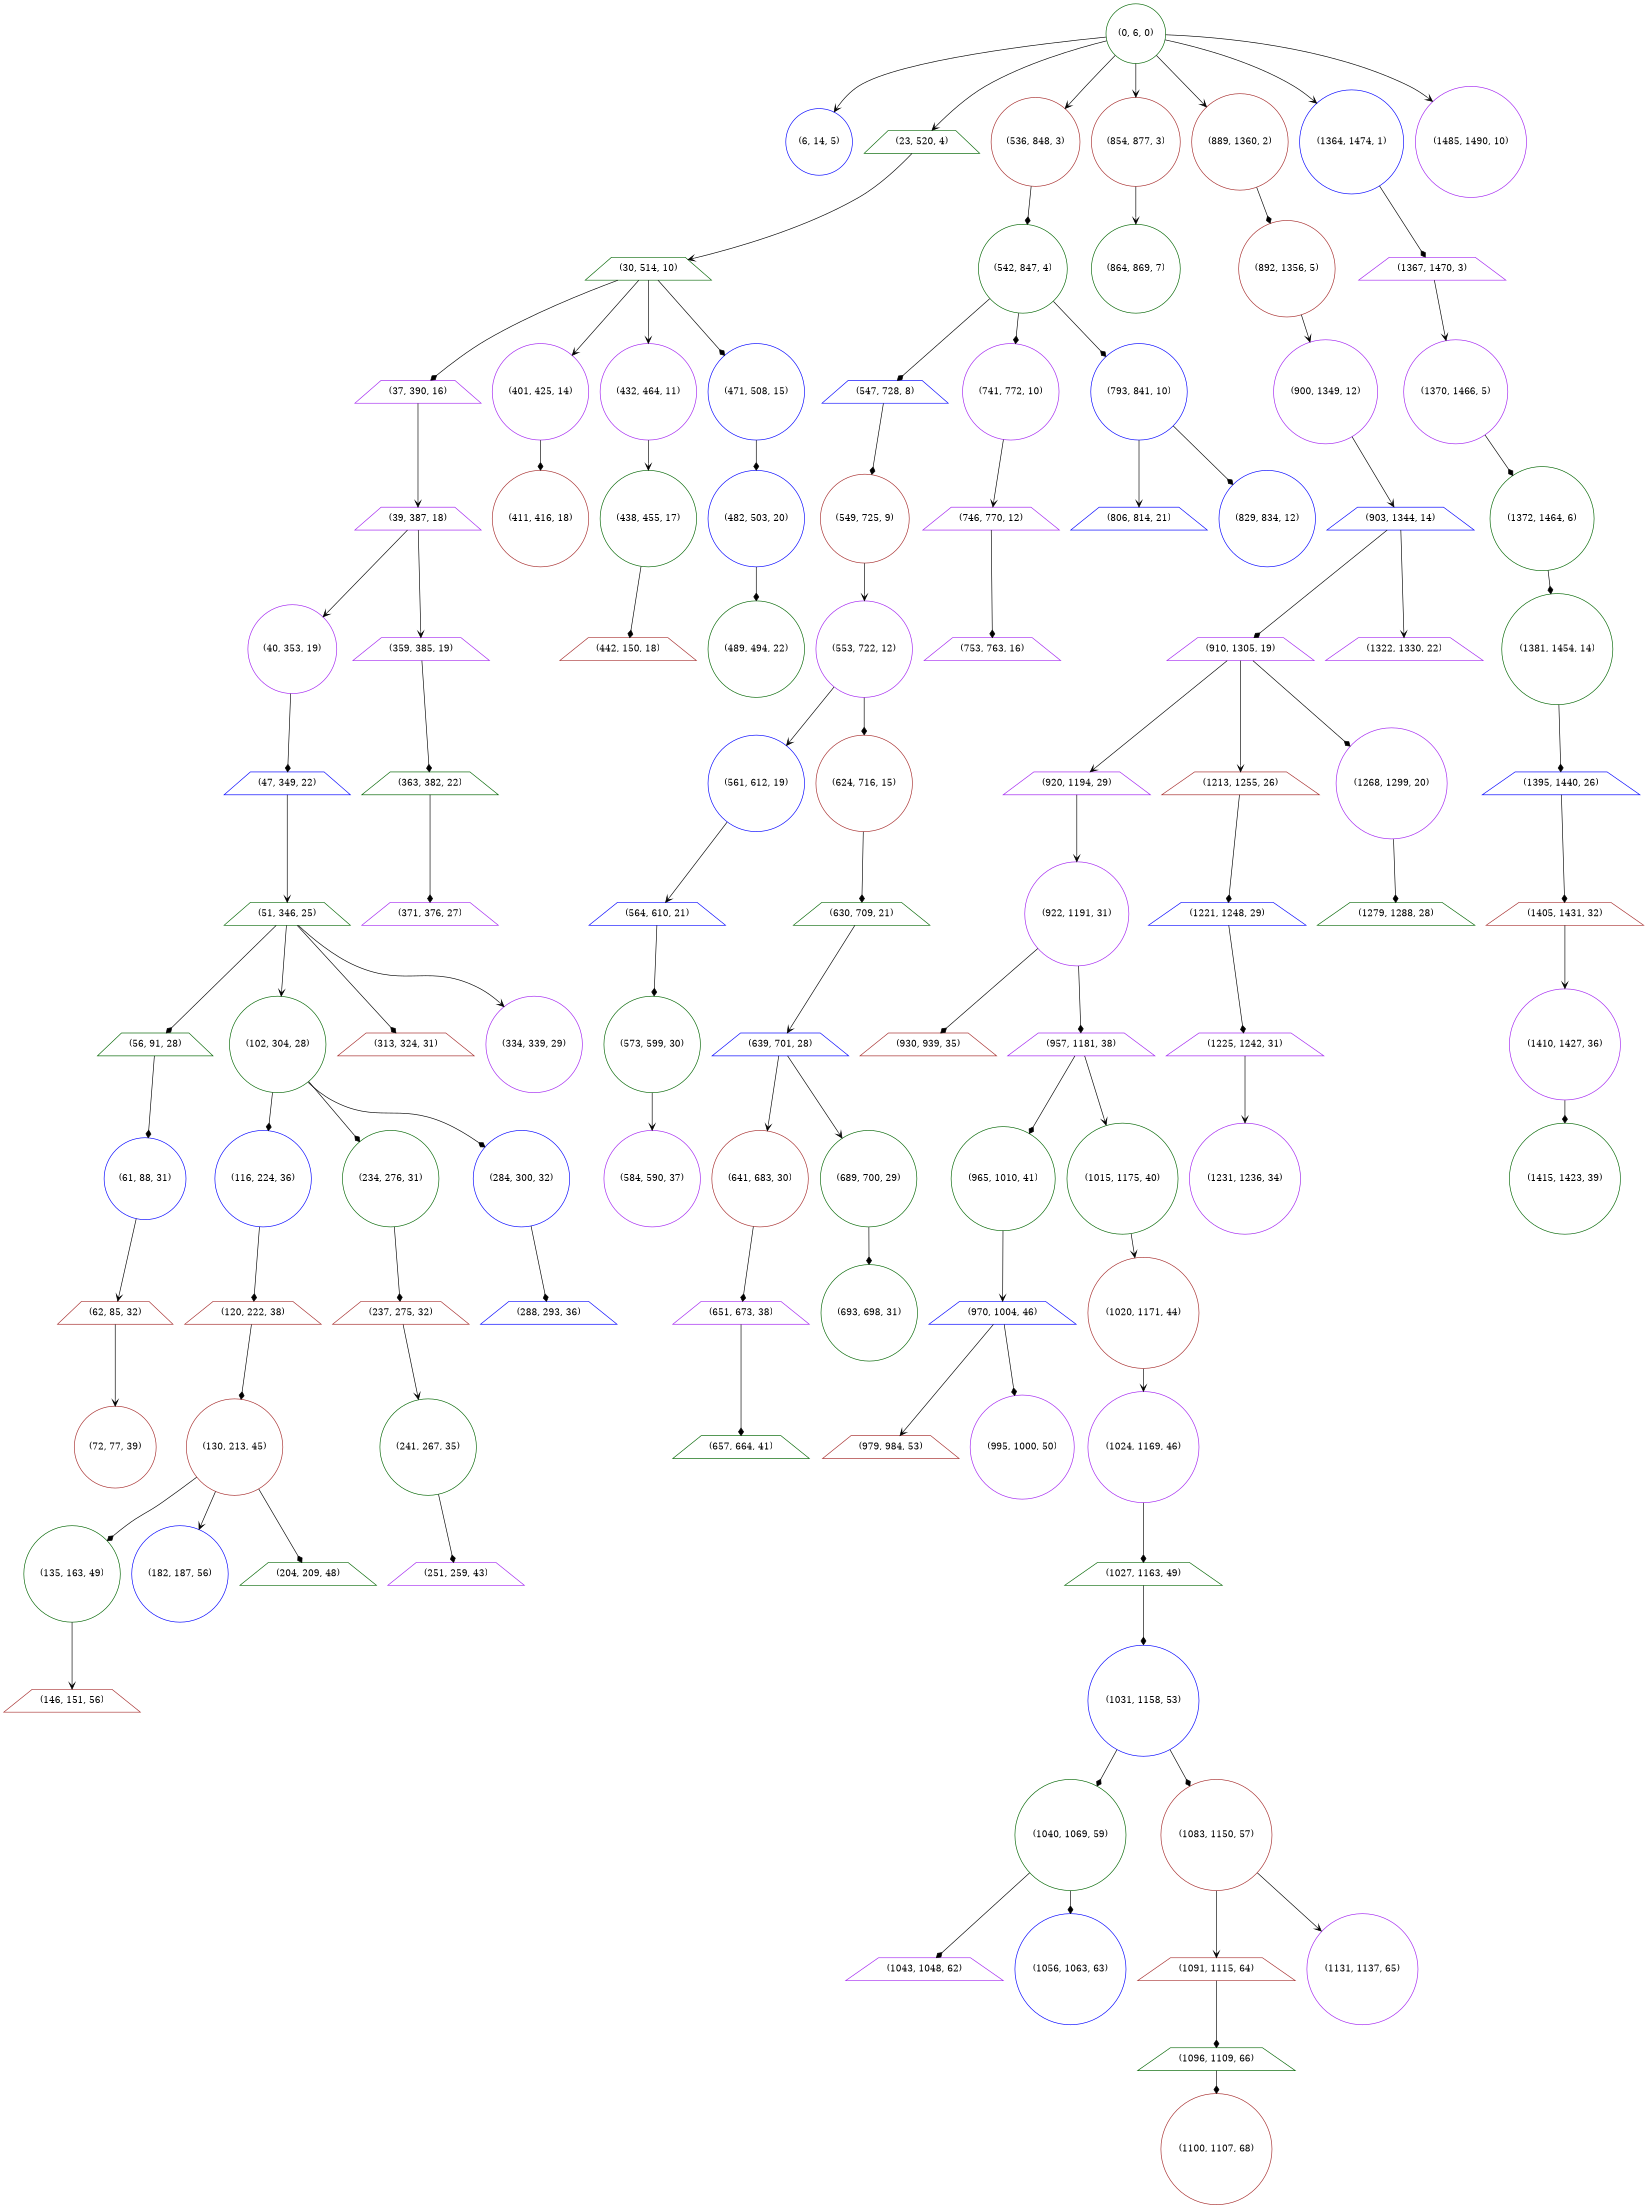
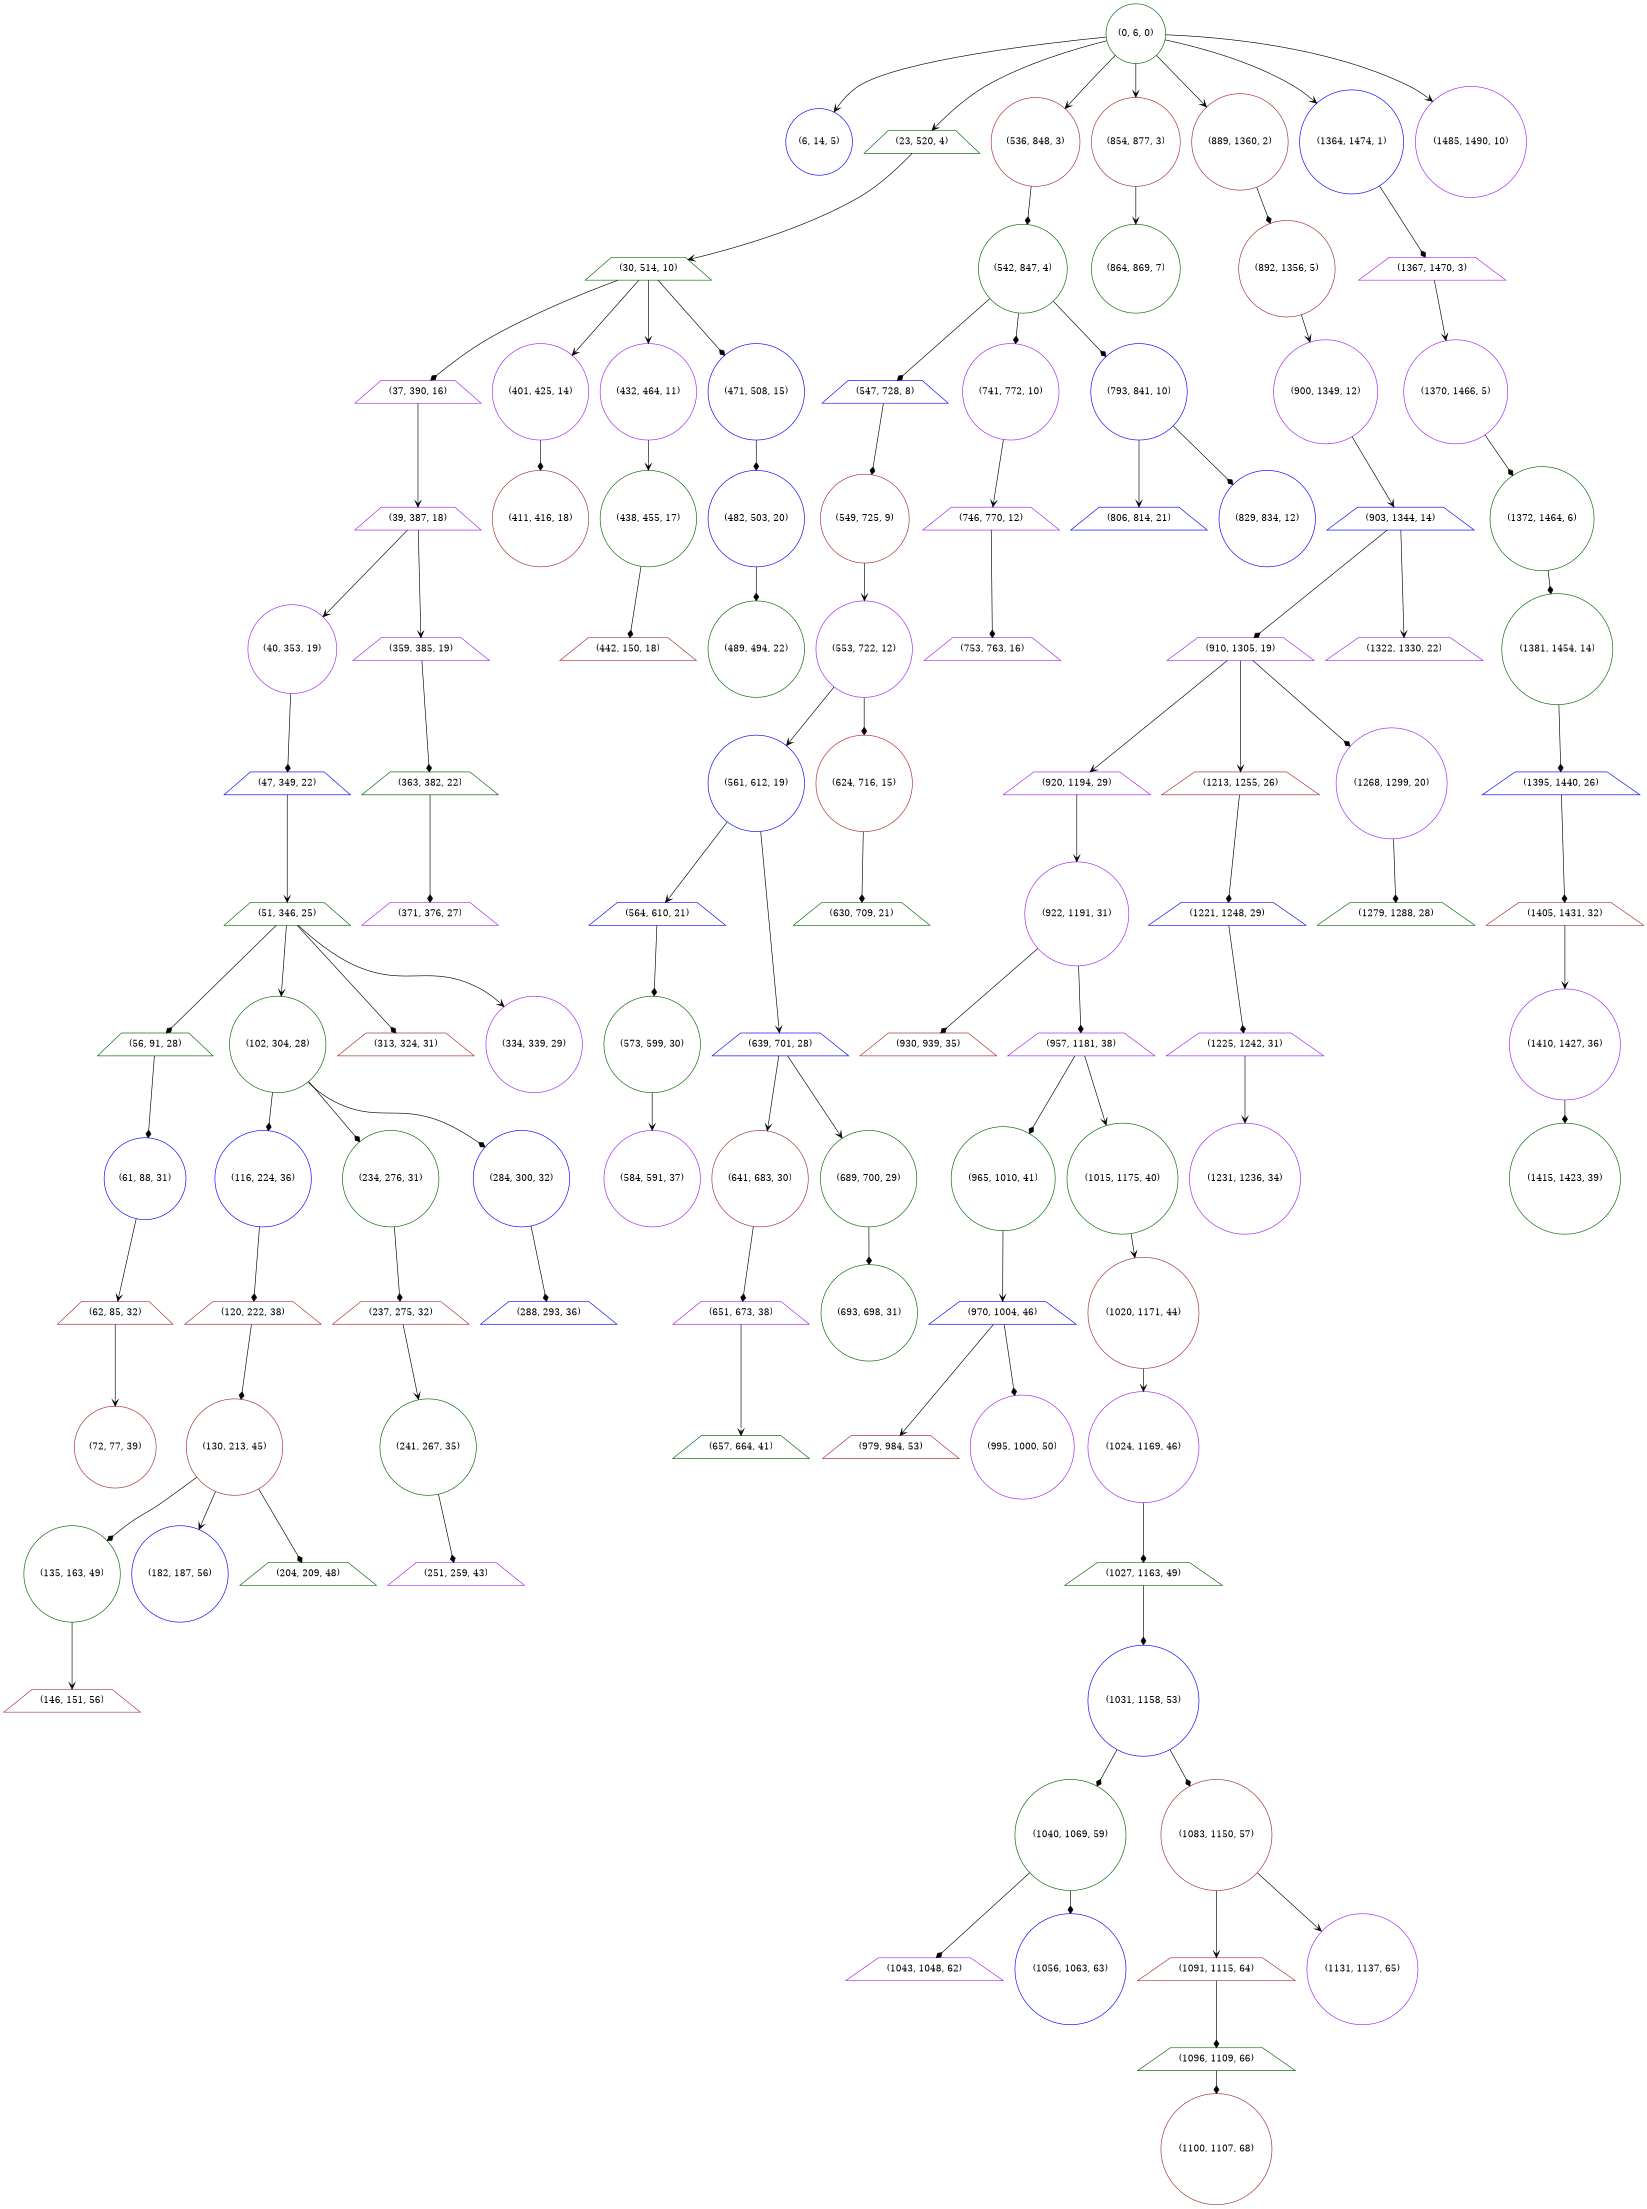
(823, 976) -> (770, 929)
(652, 1179) -> (652, 1179)
(741, 1376) -> (741, 1376)
